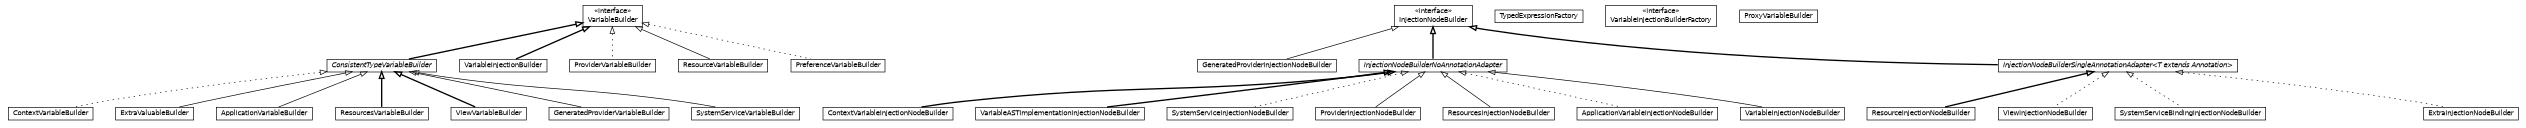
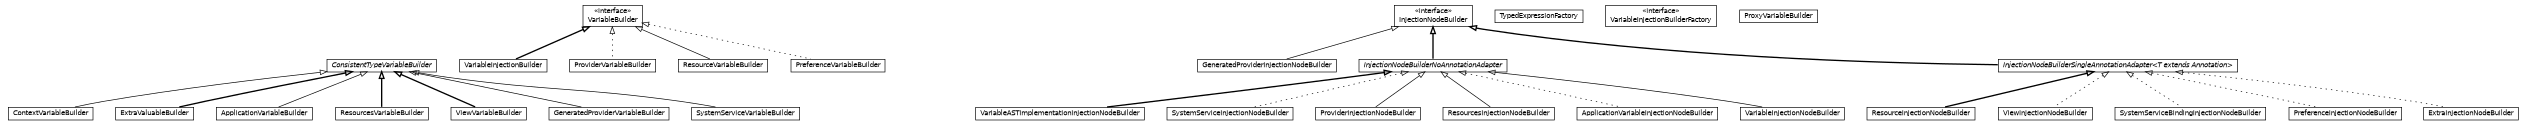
(492, 42) -> none
(197, 87) -> (197, 87)
(262, 89) -> (262, 89)
(888, 113) -> none
none -> (2345, 113)
